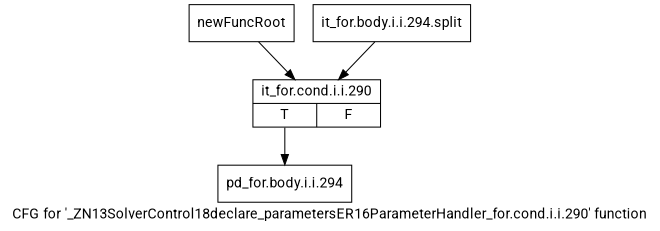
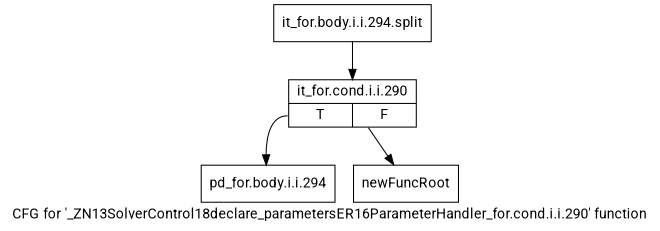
(273, 57) -> (378, 142)
